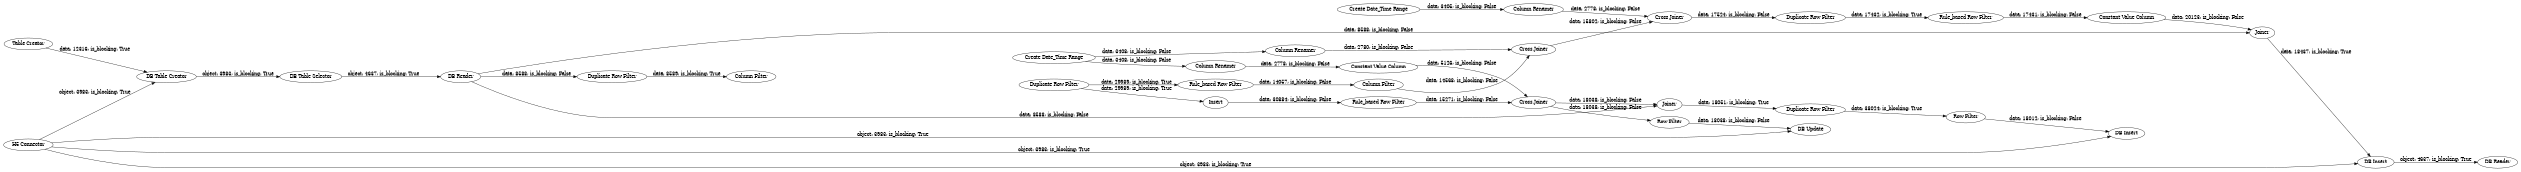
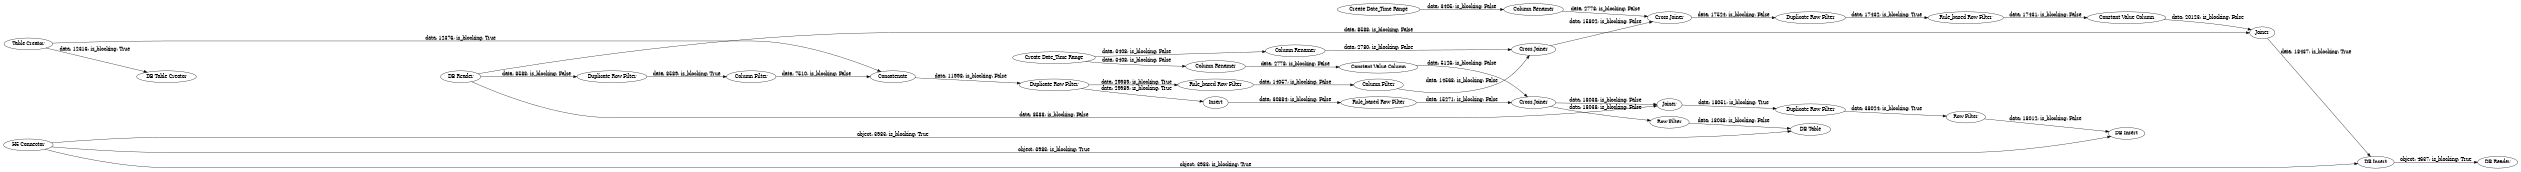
(311, 77) -> none
none -> (893, 77)
(96, 112) -> none
(1810, 129) -> (1810, 129)
